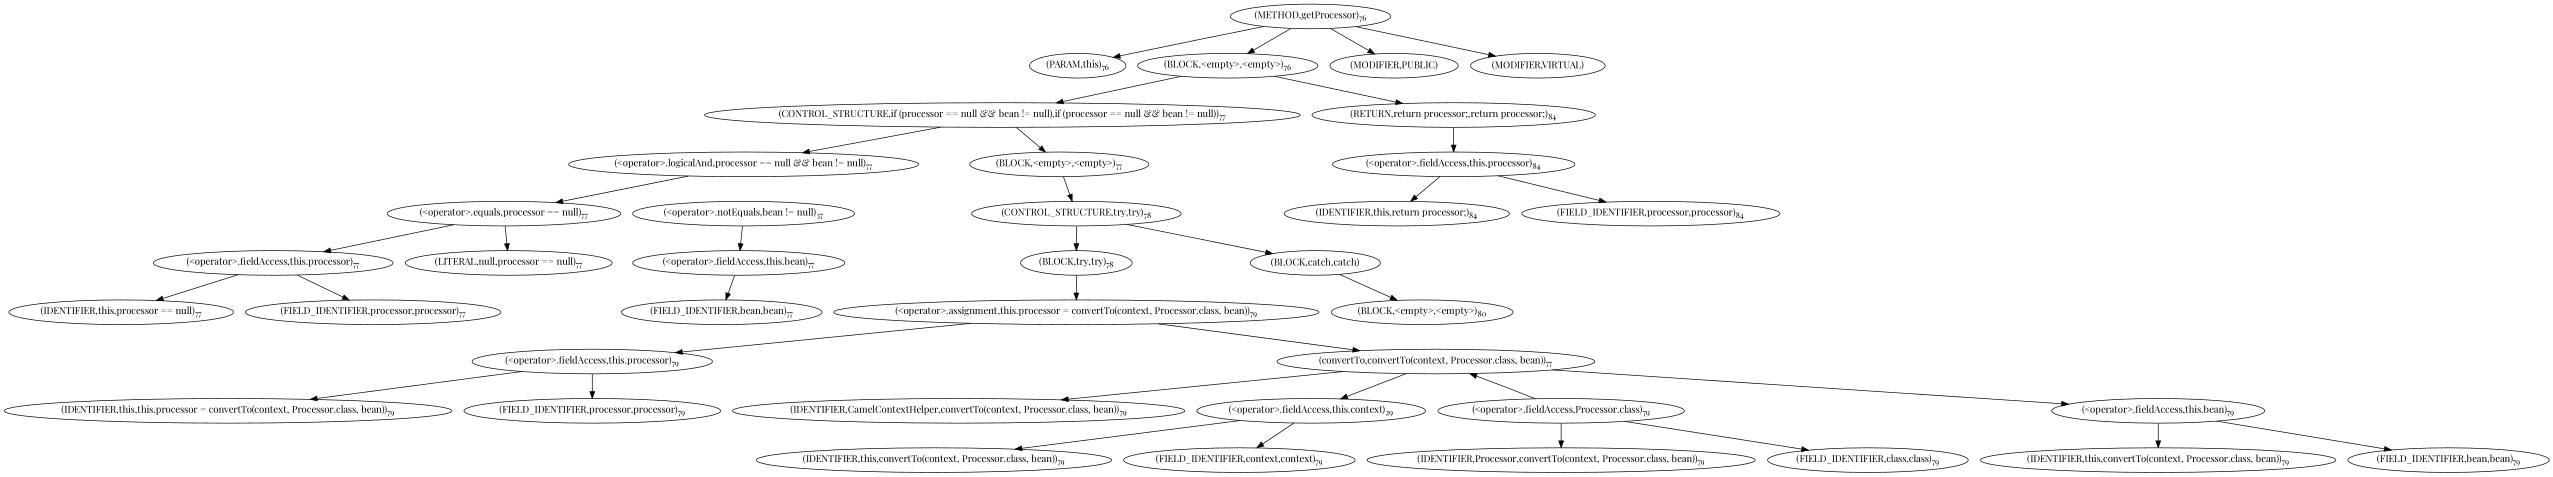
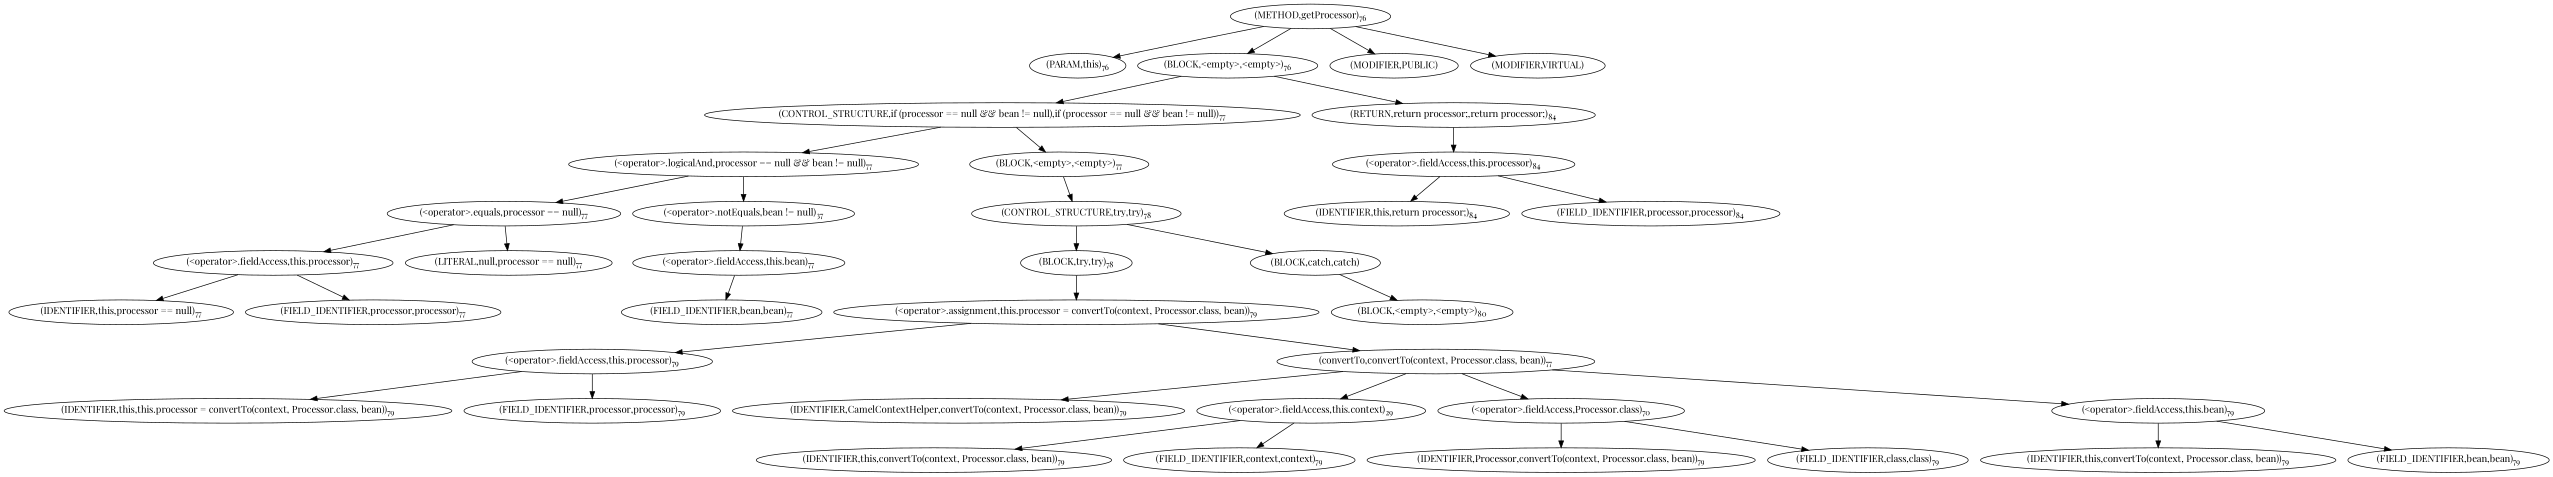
none -> (744, 186)
(1506, 387) -> (1492, 385)
(1646, 410) -> (1646, 410)
